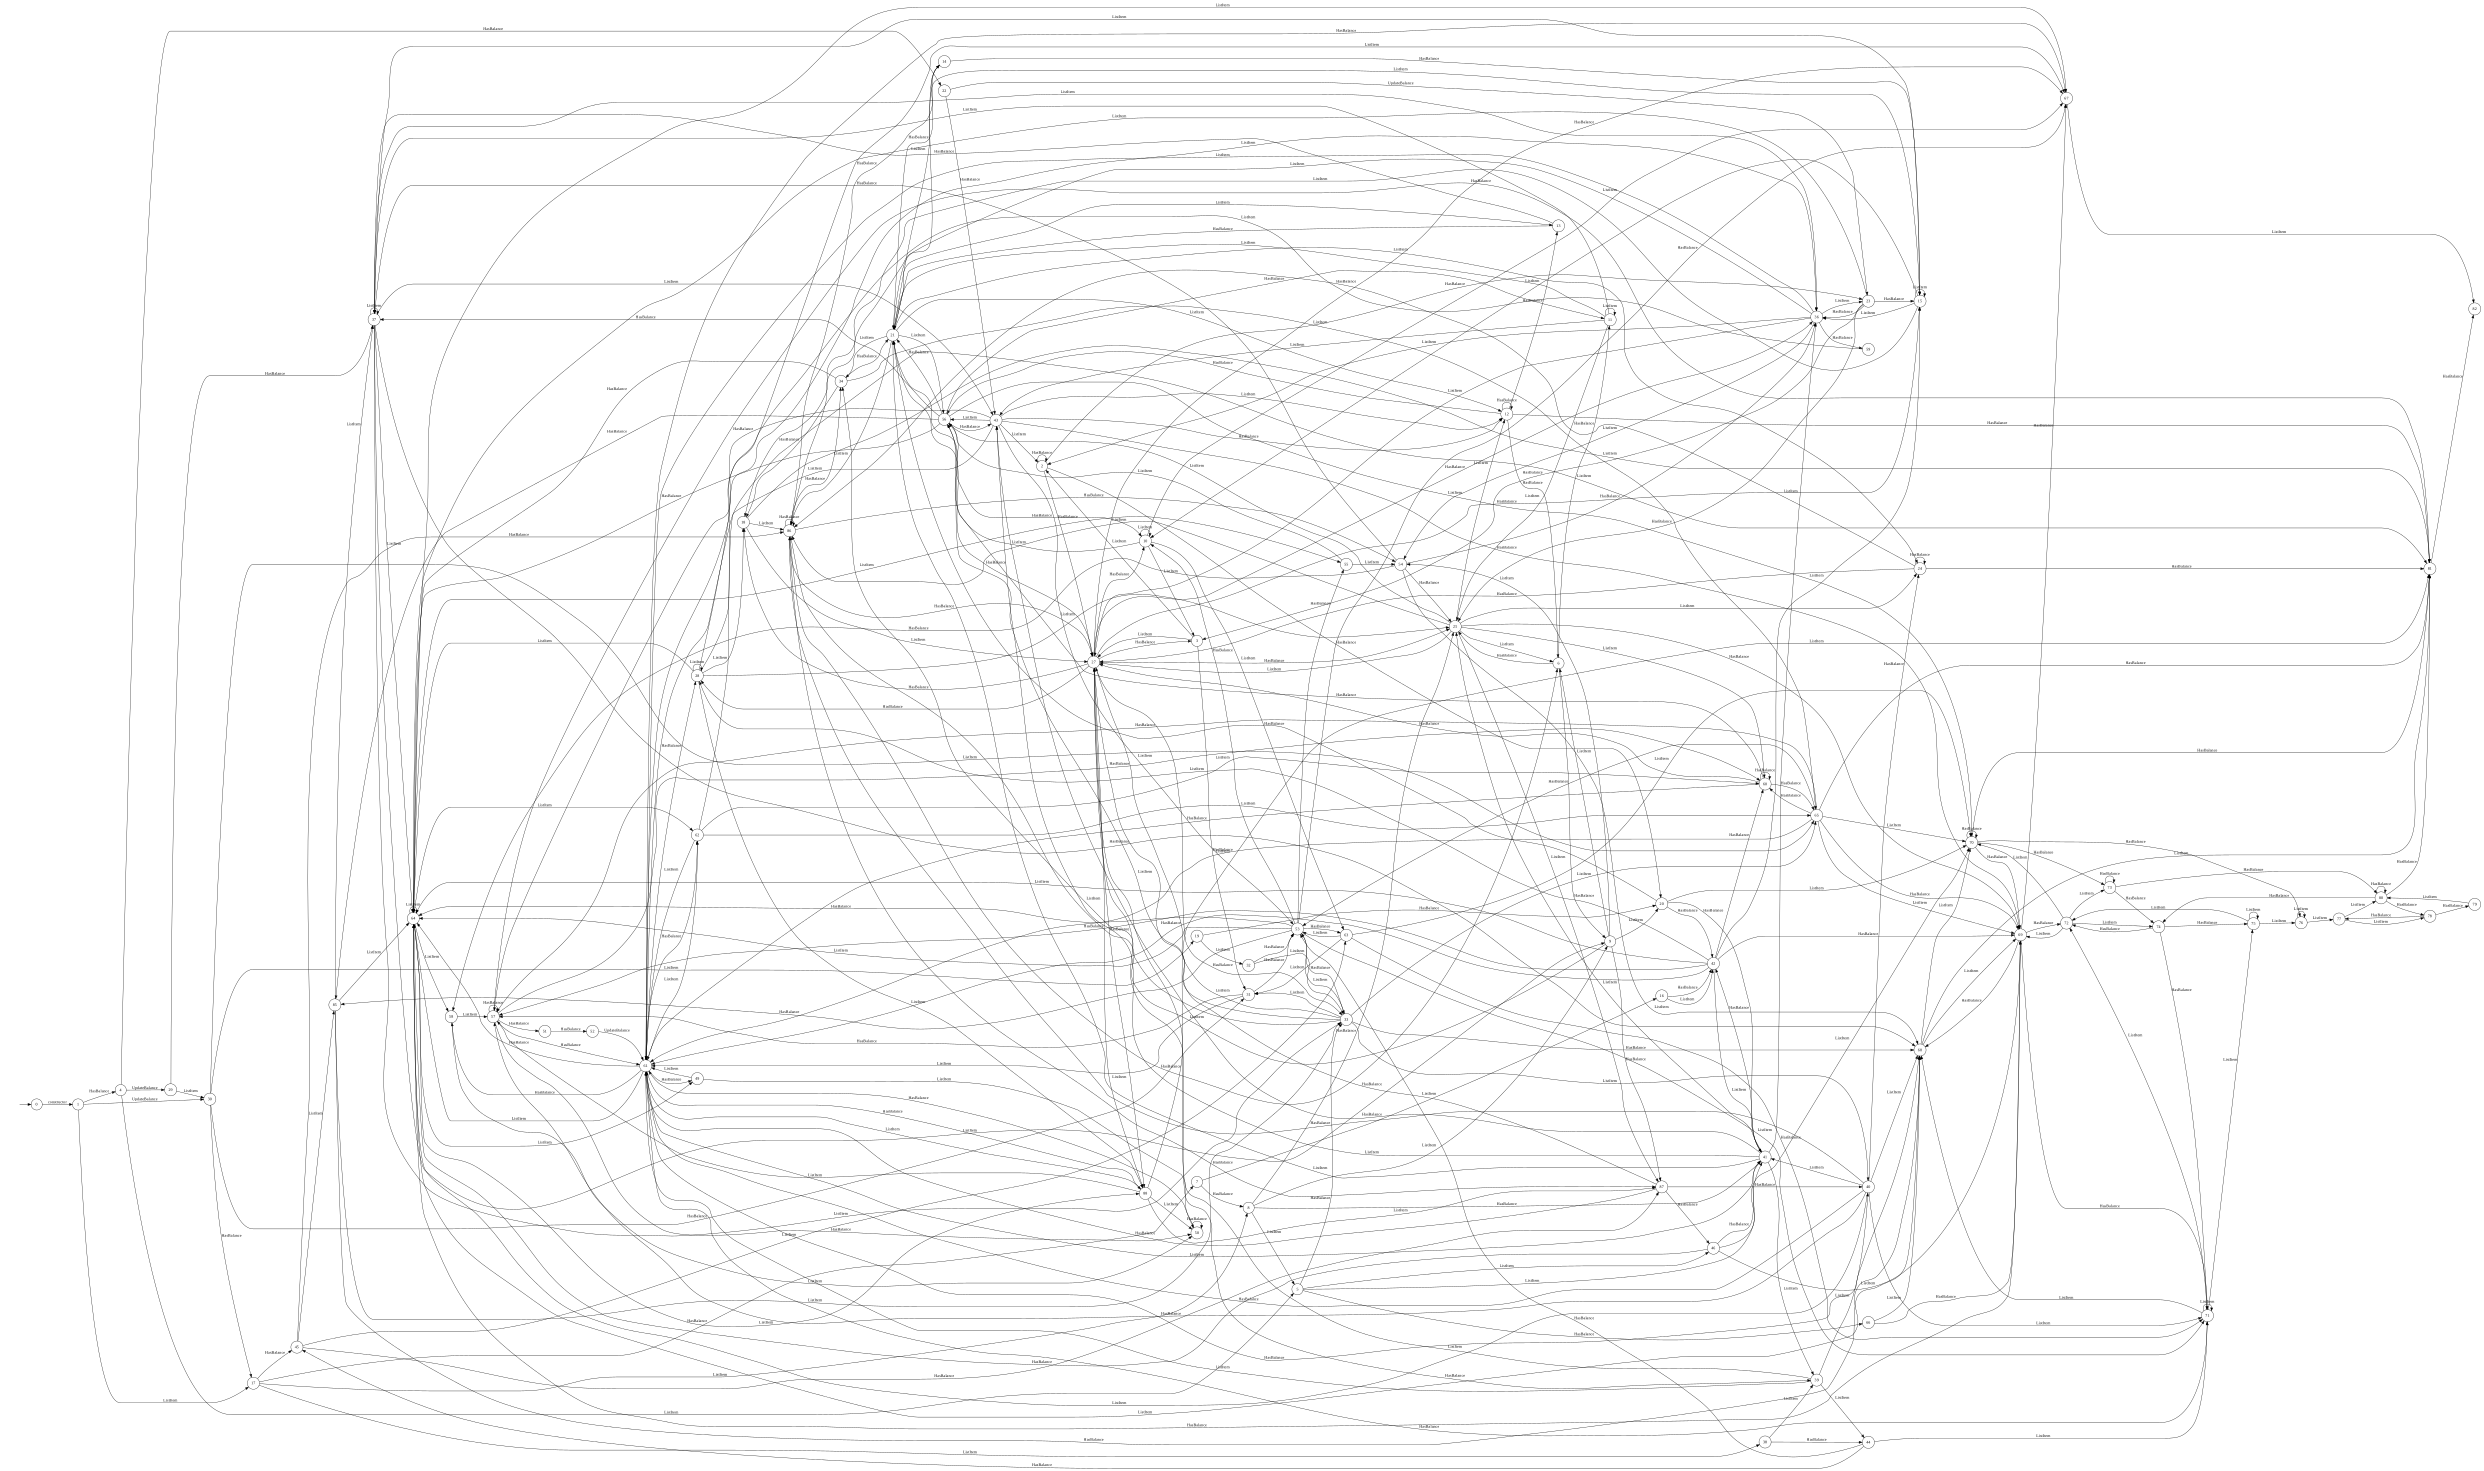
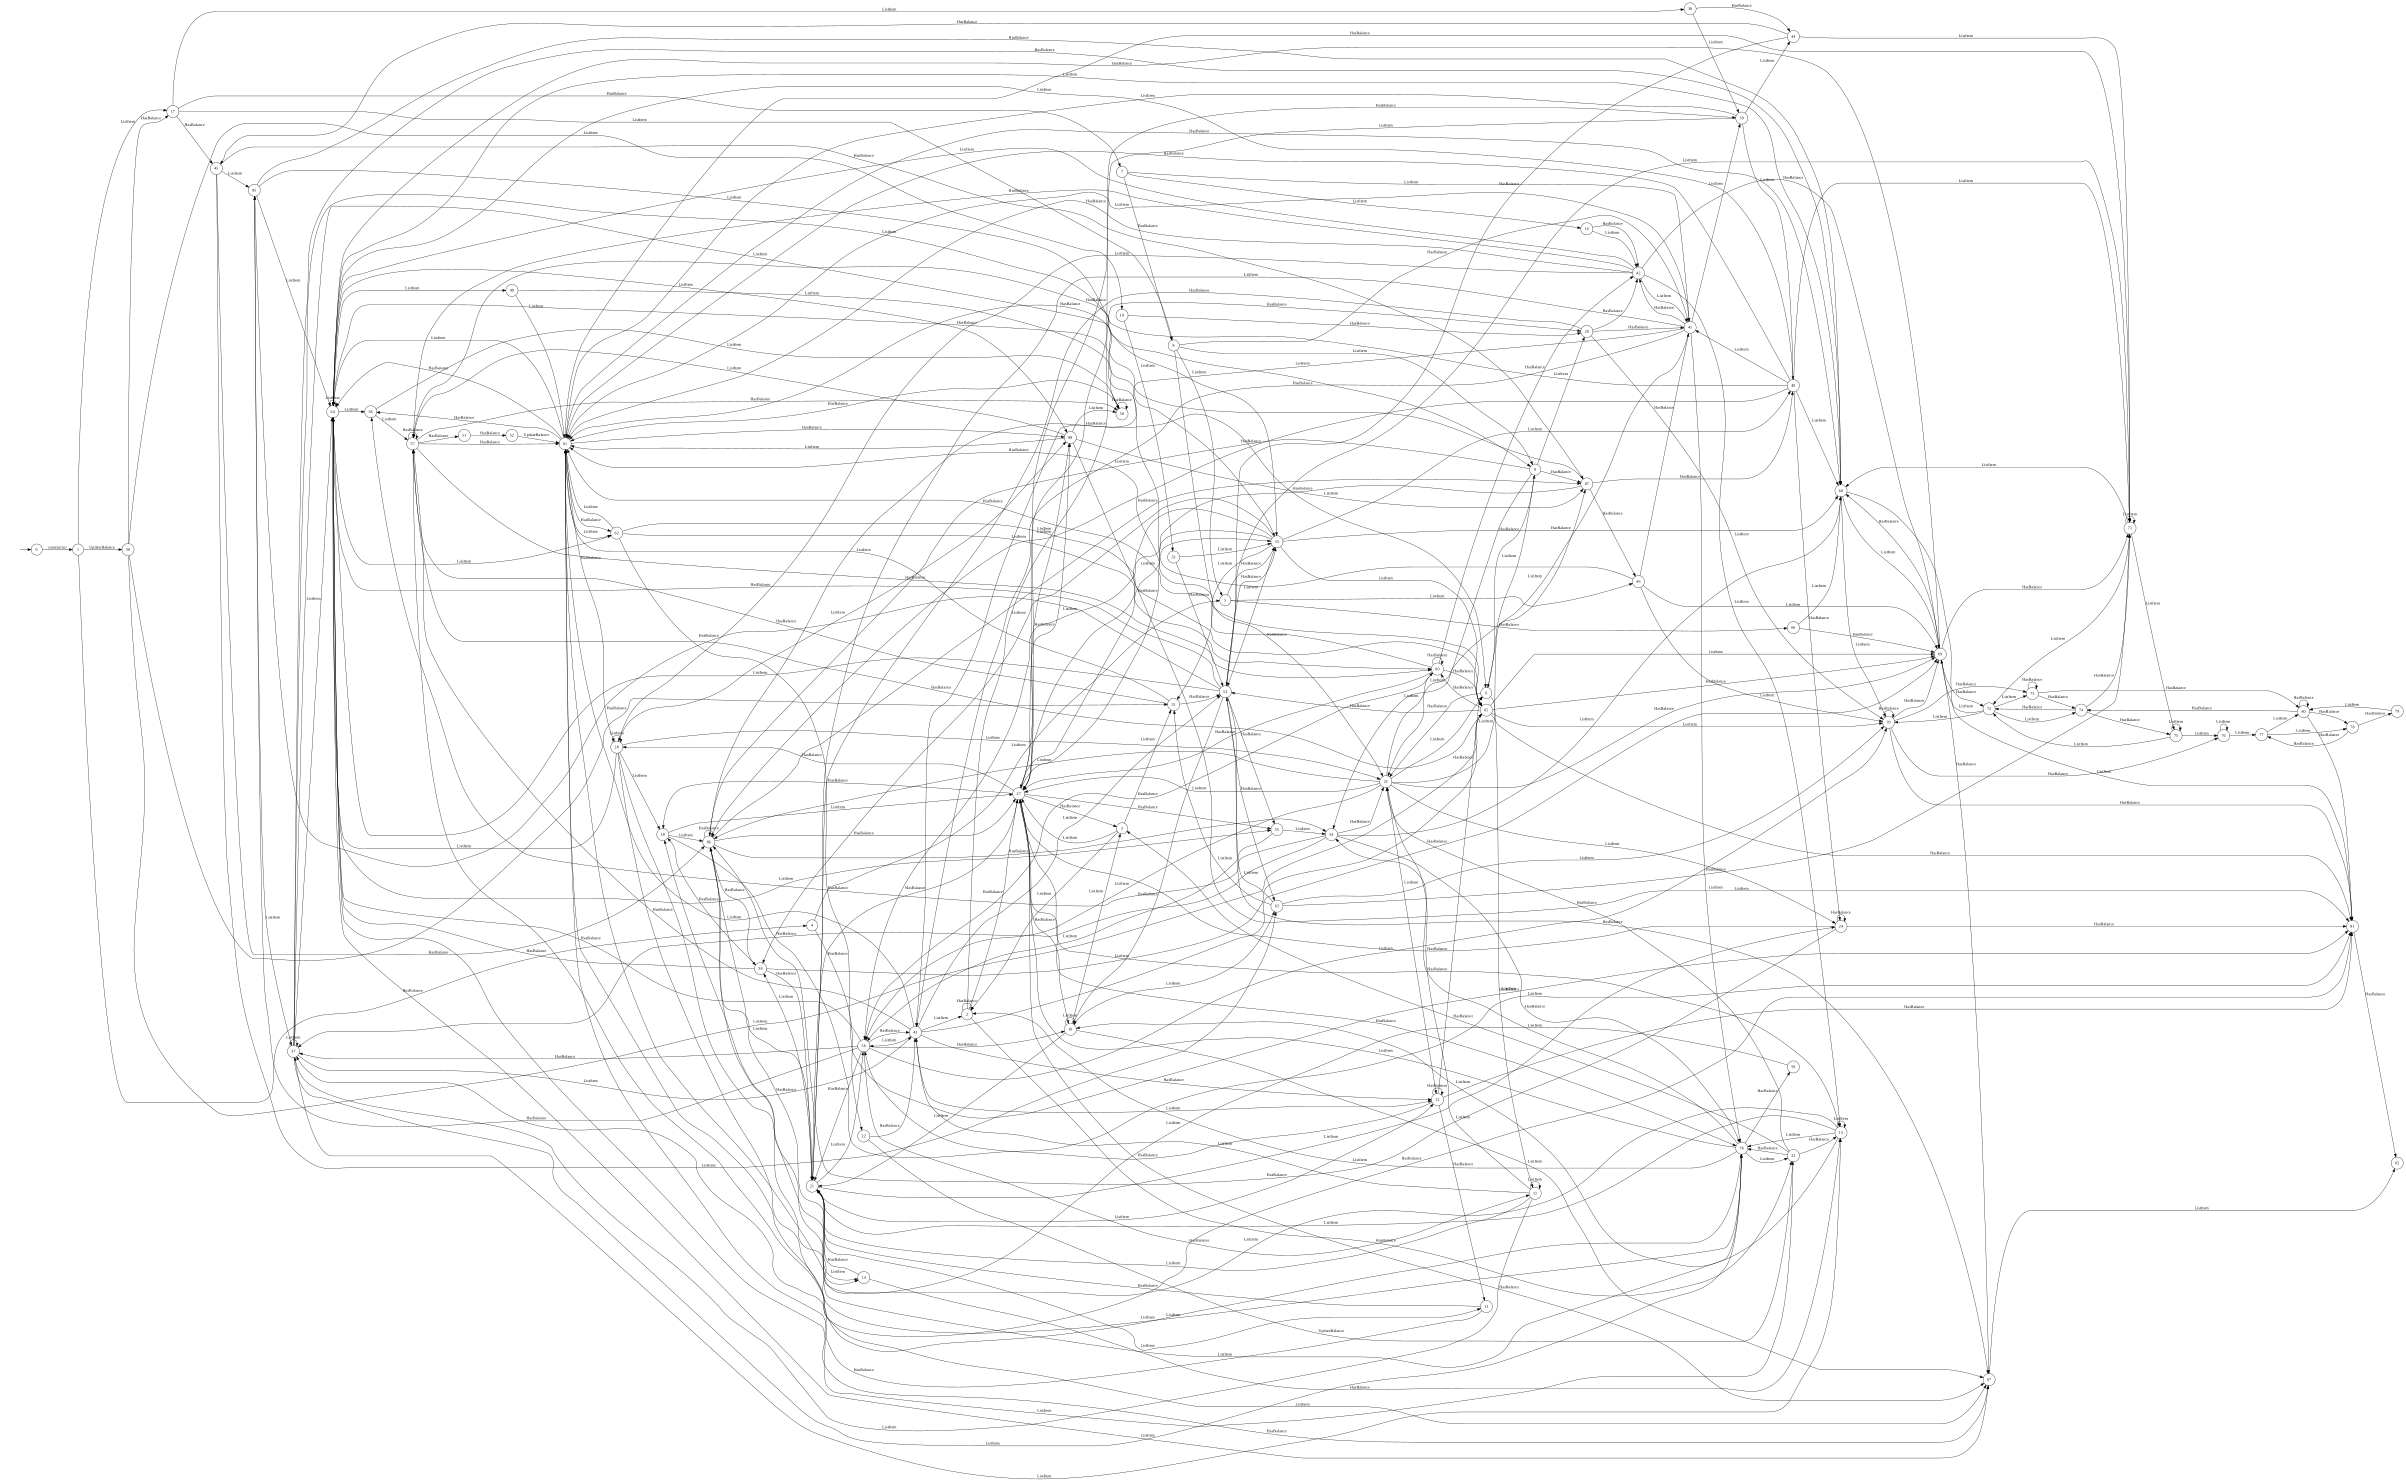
(1276, 663) -> (1146, 810)
(1738, 875) -> (1506, 454)
(667, 1083) -> none
(171, 1090) -> none
(1568, 1281) -> (1464, 184)
